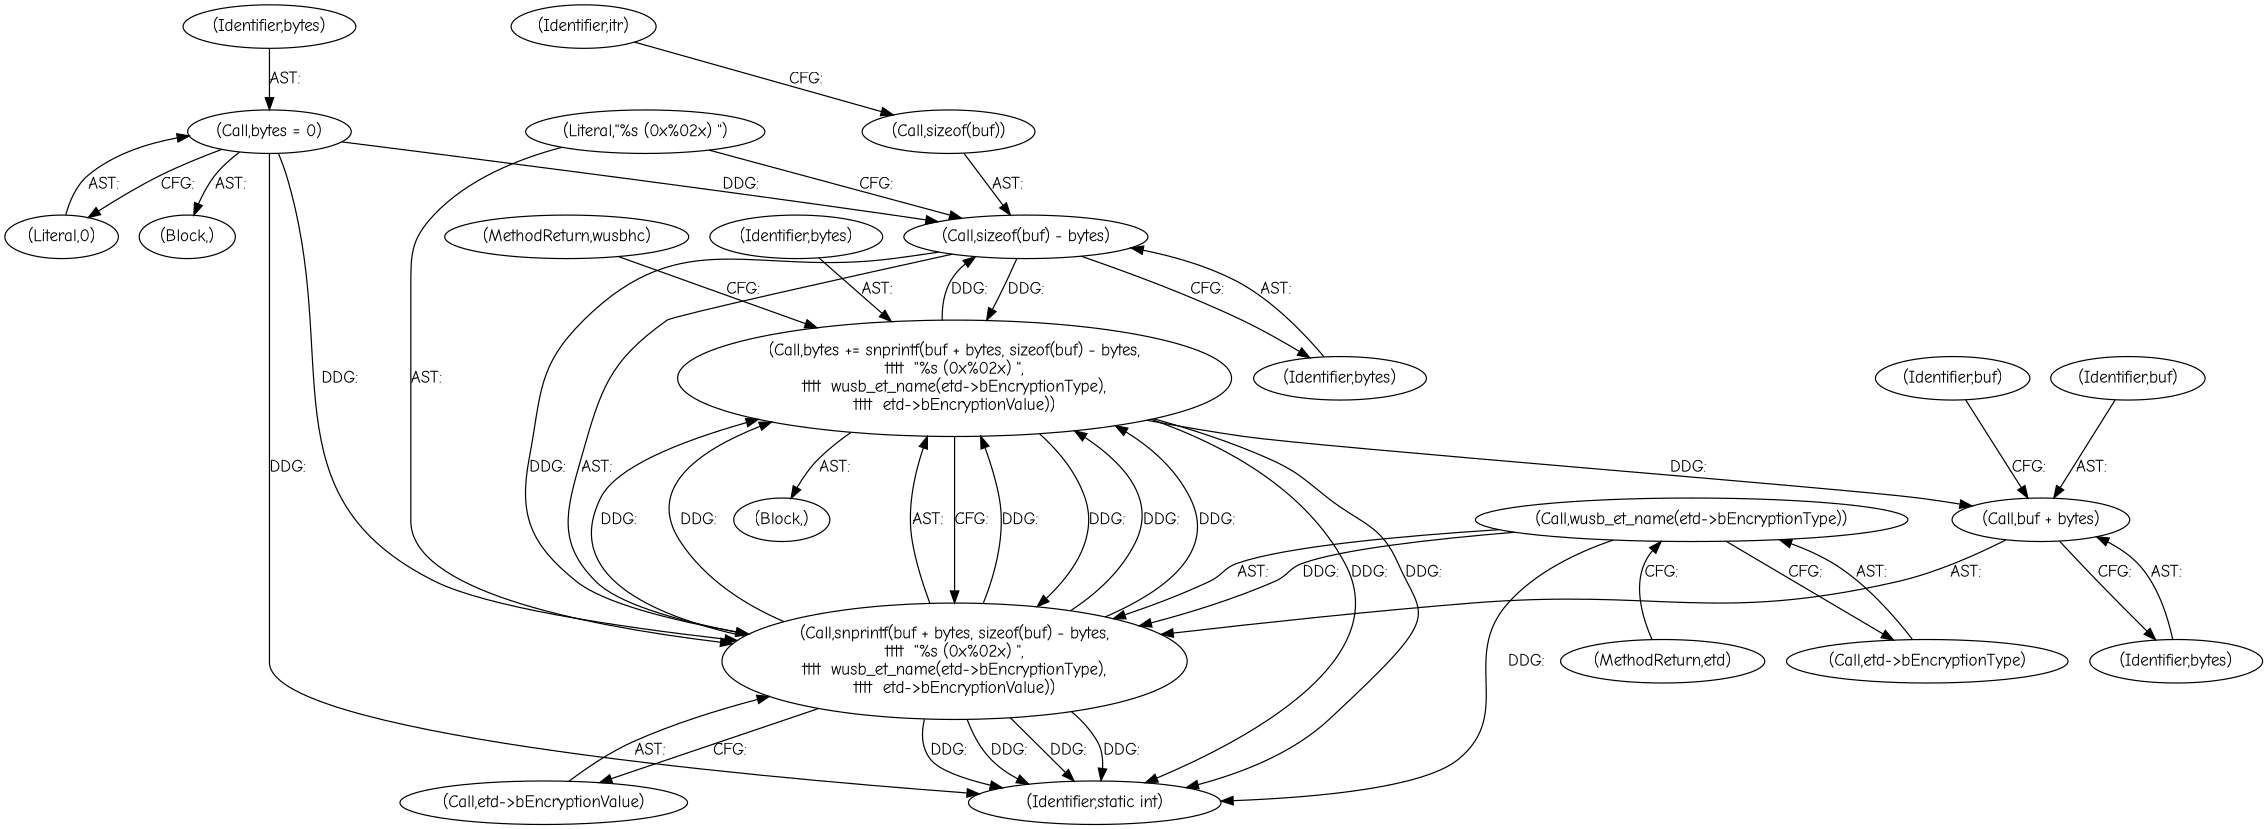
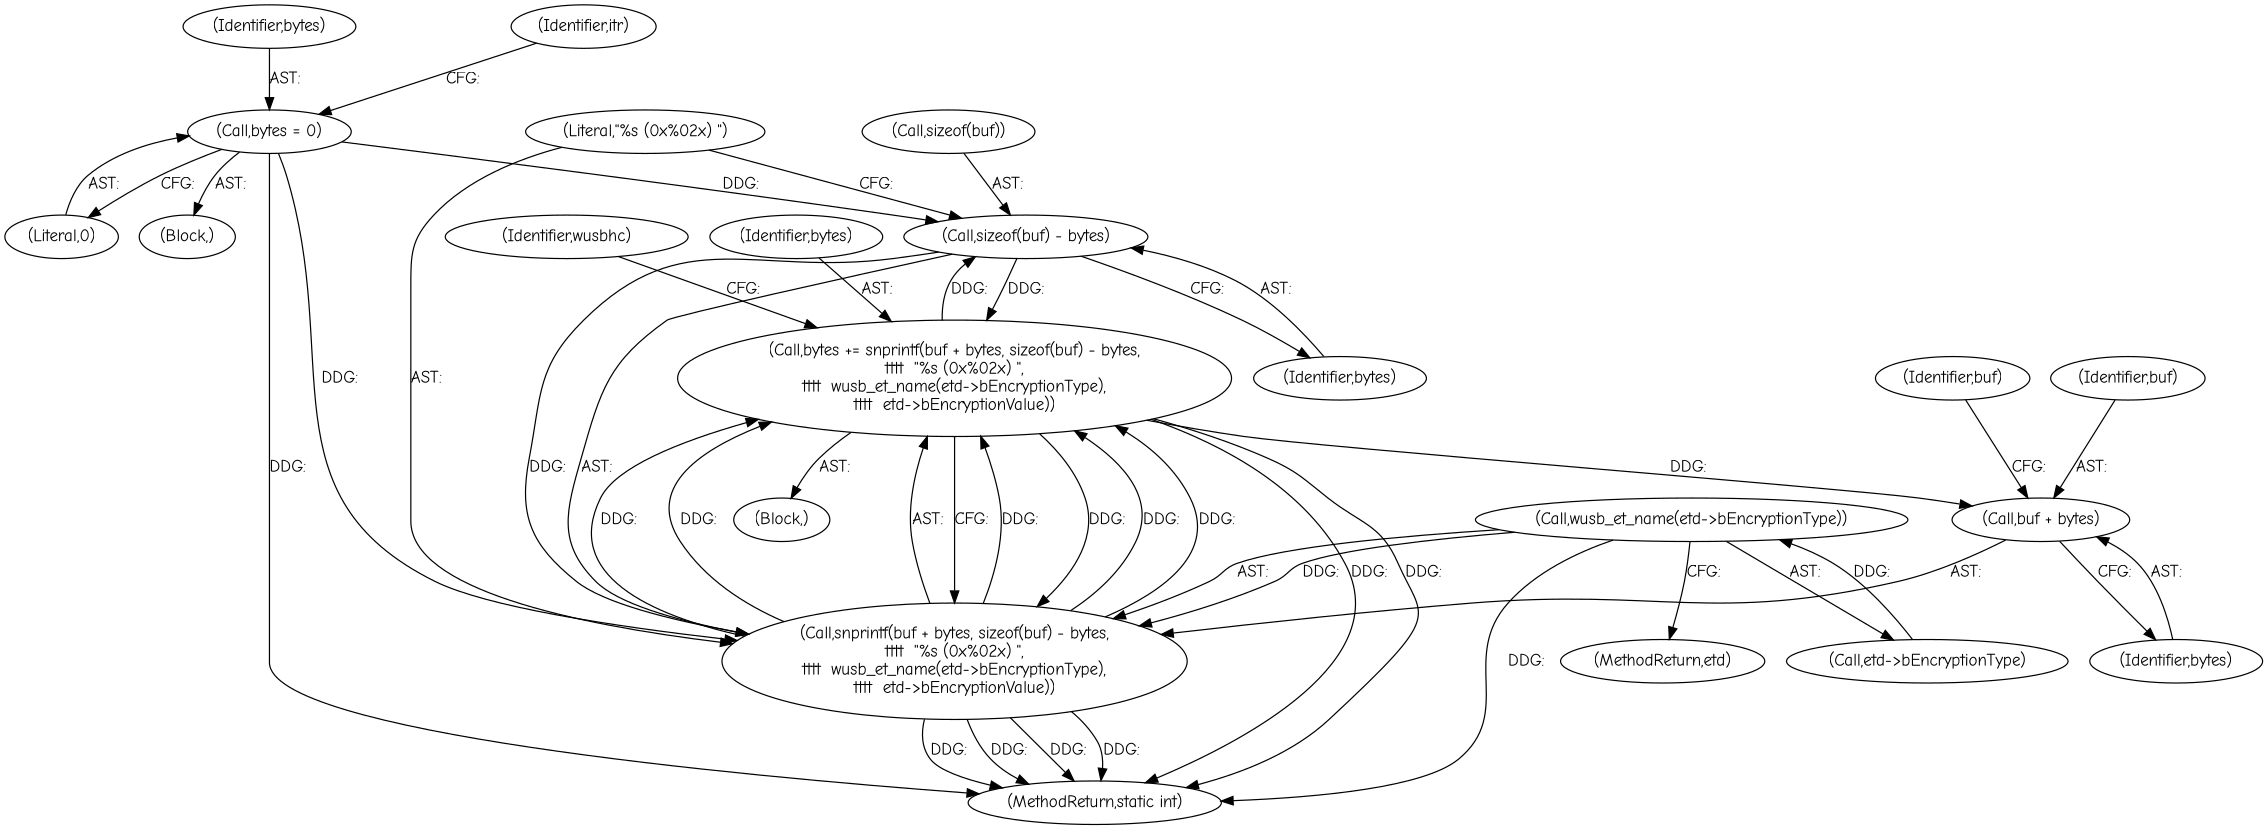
(758, 77) -> (434, 77)
(567, 237) -> (567, 237)
(1808, 572) -> (1808, 572)
(1875, 572) -> (1875, 572)
(1640, 592) -> (1684, 585)
(544, 803) -> none
(1095, 803) -> (1095, 803)
